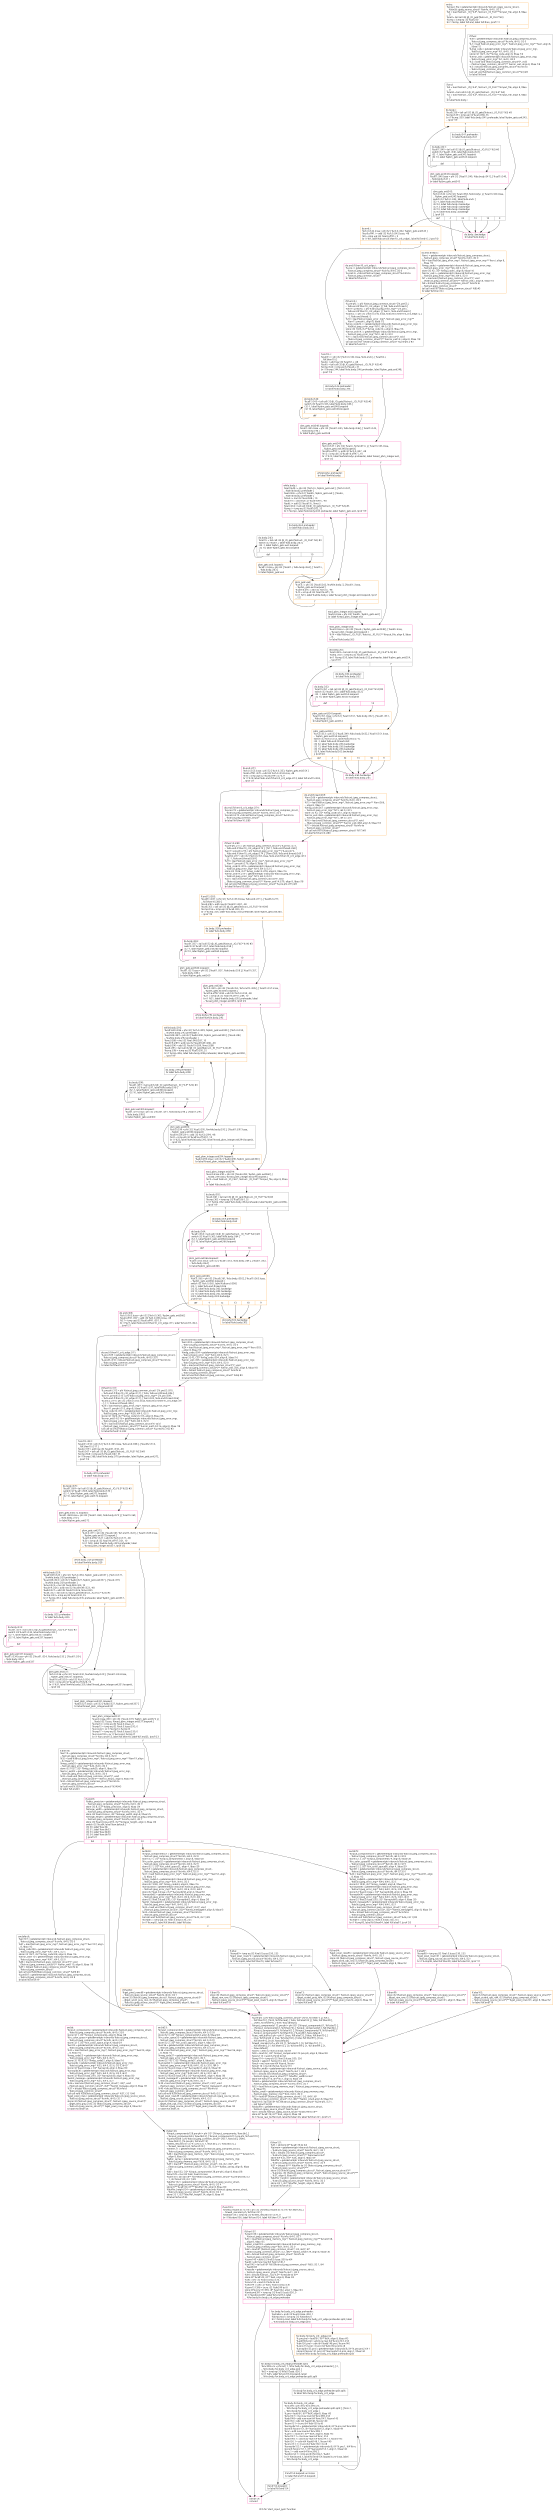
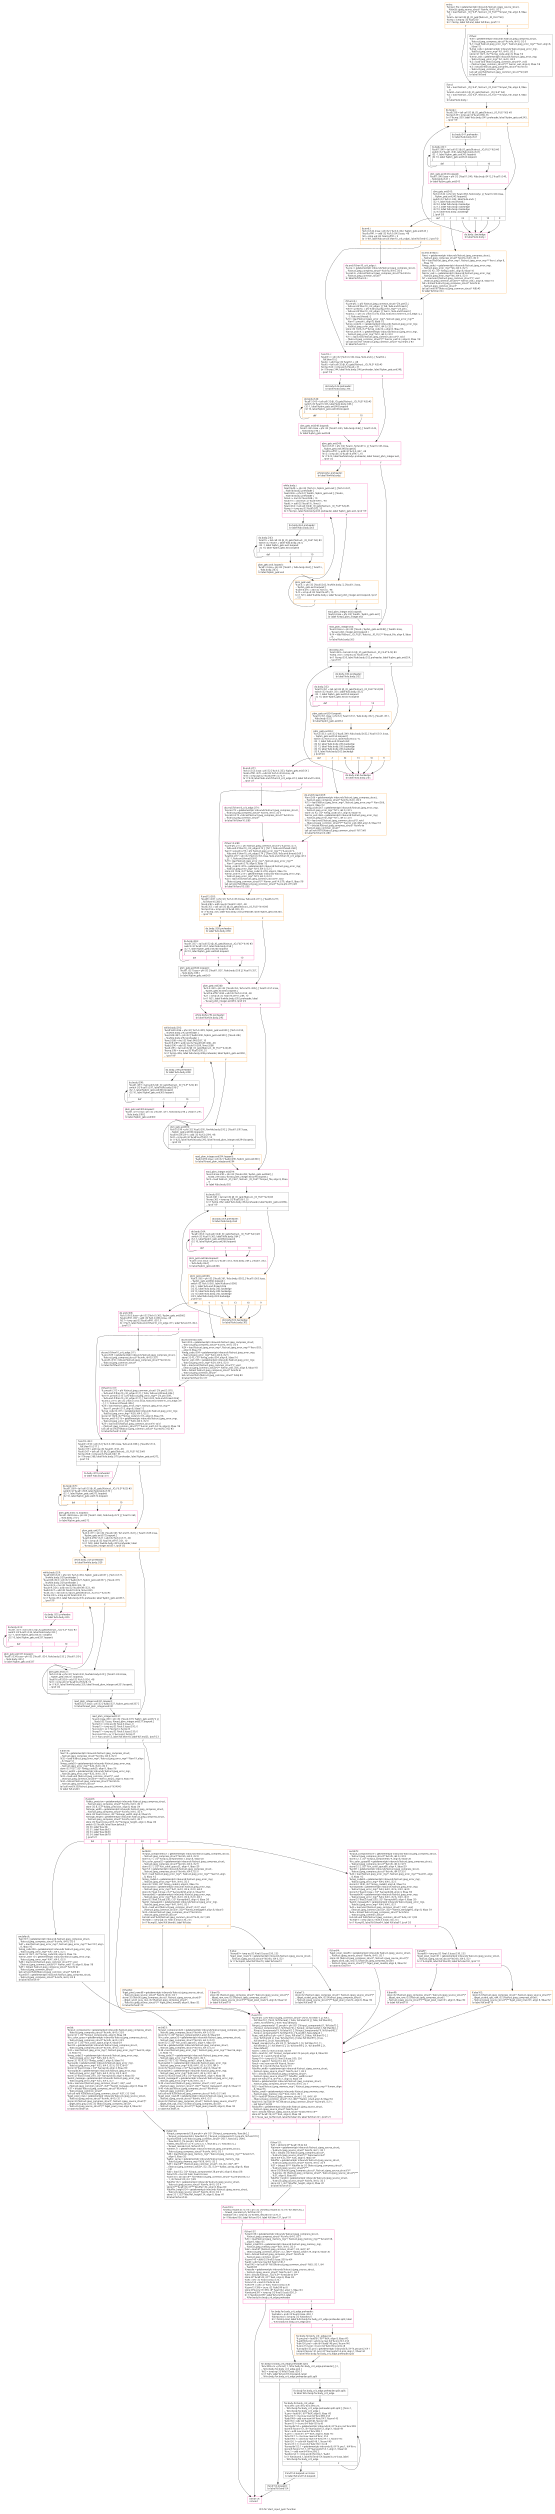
(97, 1480) -> (115, 1474)
